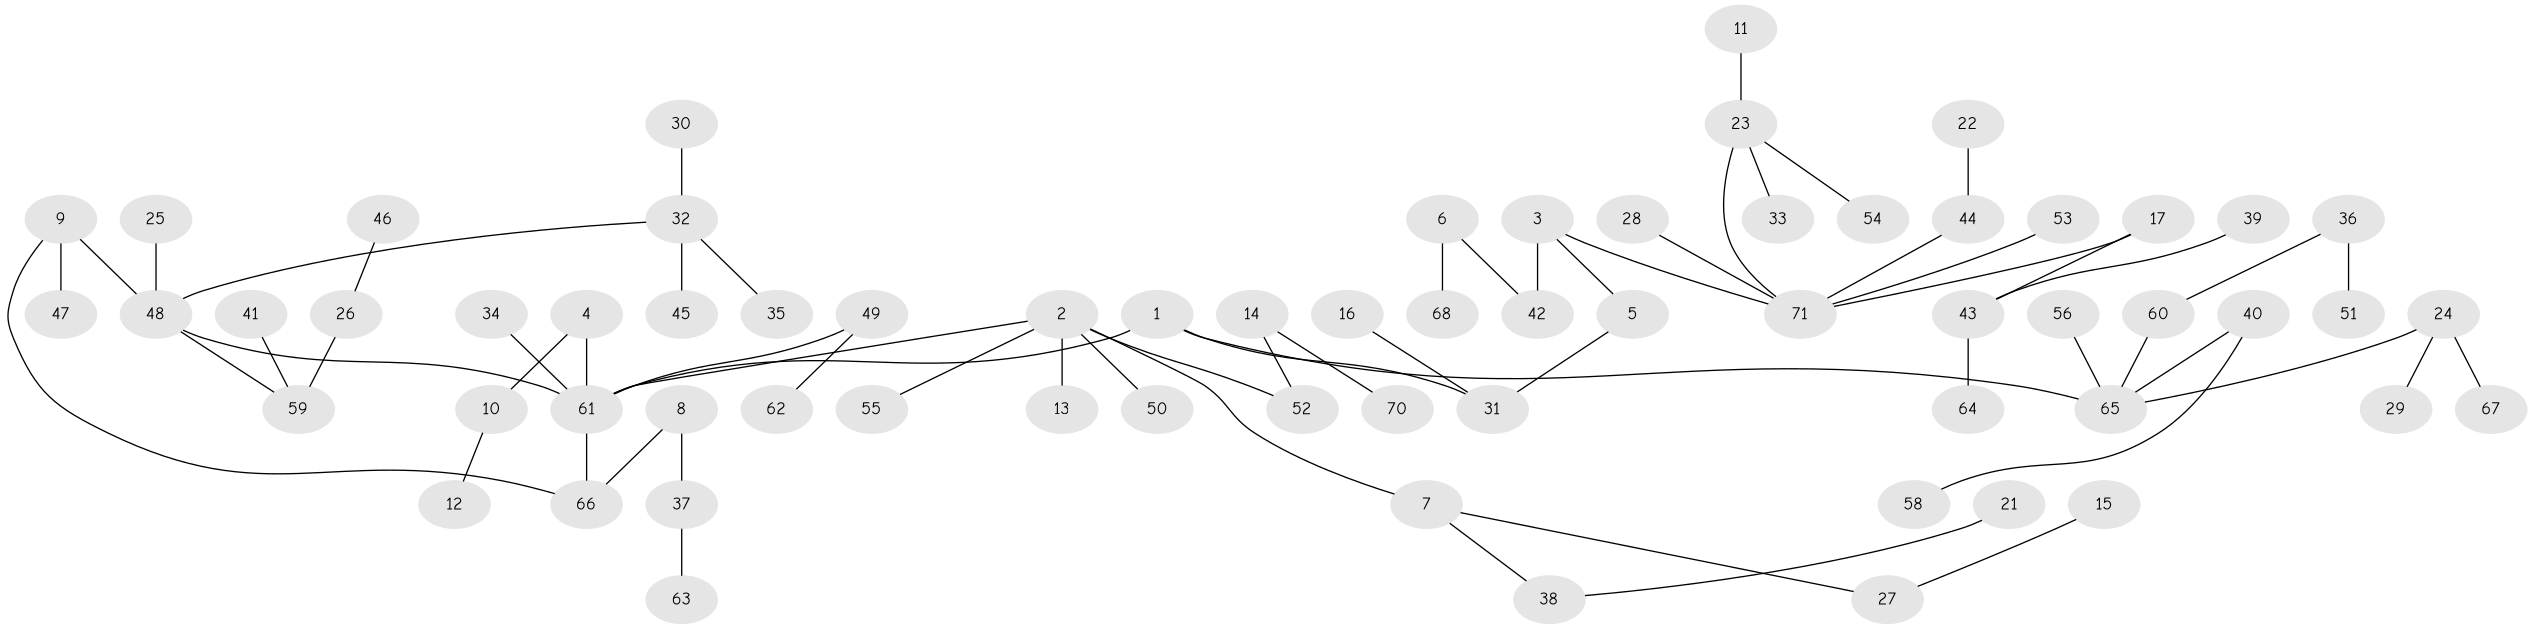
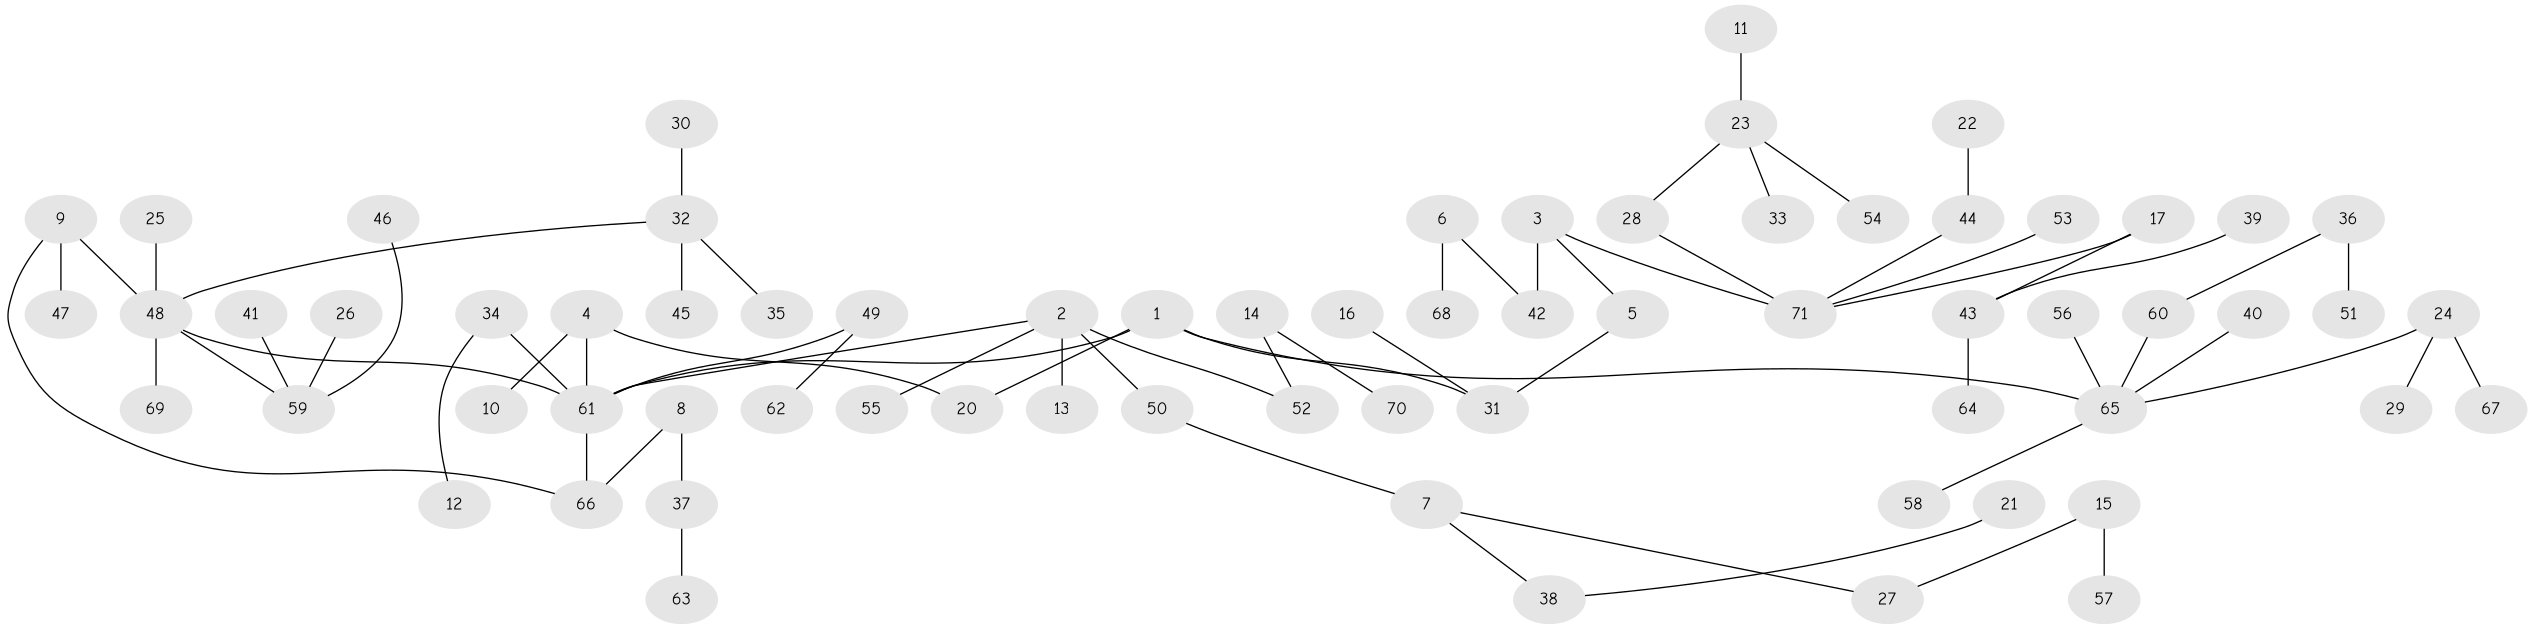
(1726, 231) -> (1687, 172)
(365, 267) -> (395, 334)
none -> (156, 409)
none -> (967, 409)
(1238, 419) -> (1290, 461)
(2114, 454) -> (2012, 457)
(473, 457) -> (440, 404)
none -> (2104, 600)
